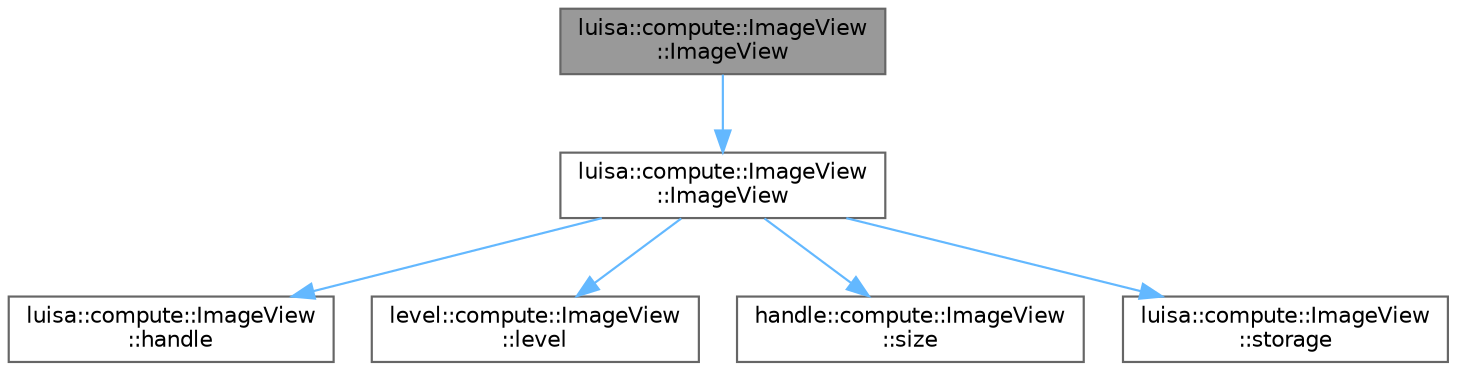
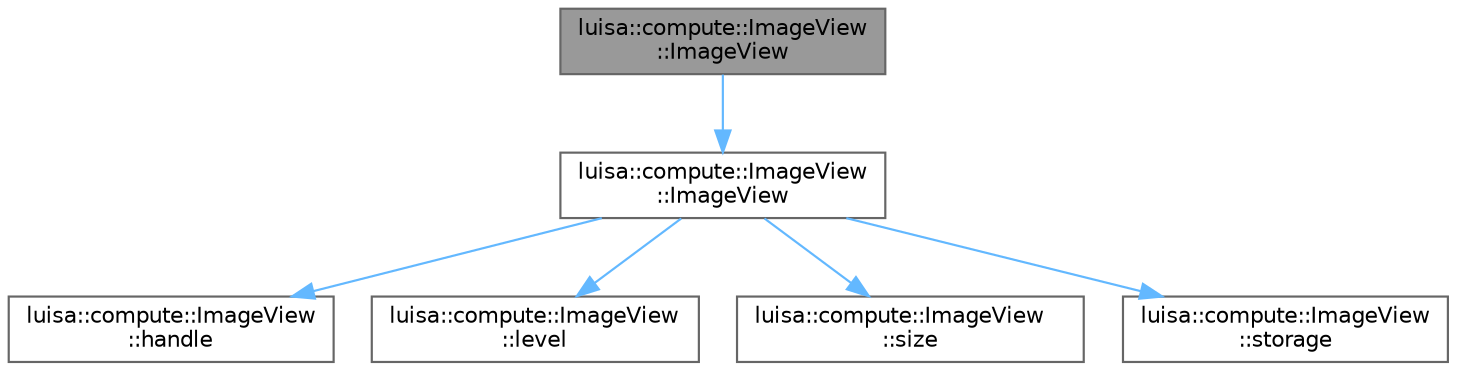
(535, 329) -> (535, 329)
(910, 329) -> (910, 329)
